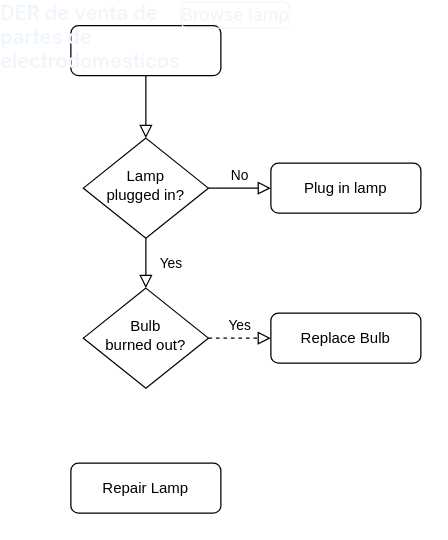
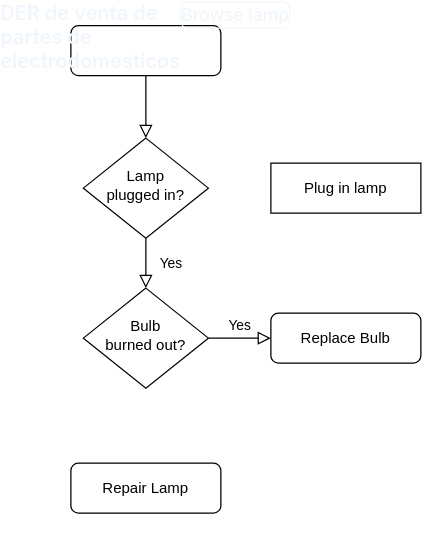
(233, 188) -> none
(346, 188) -> (346, 188)
(234, 338) -> (234, 338)
